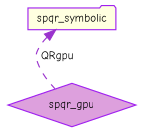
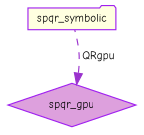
(38, 64) -> (79, 51)
